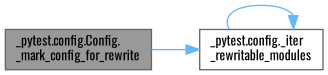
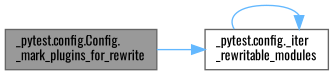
(78, 50) -> (81, 50)
